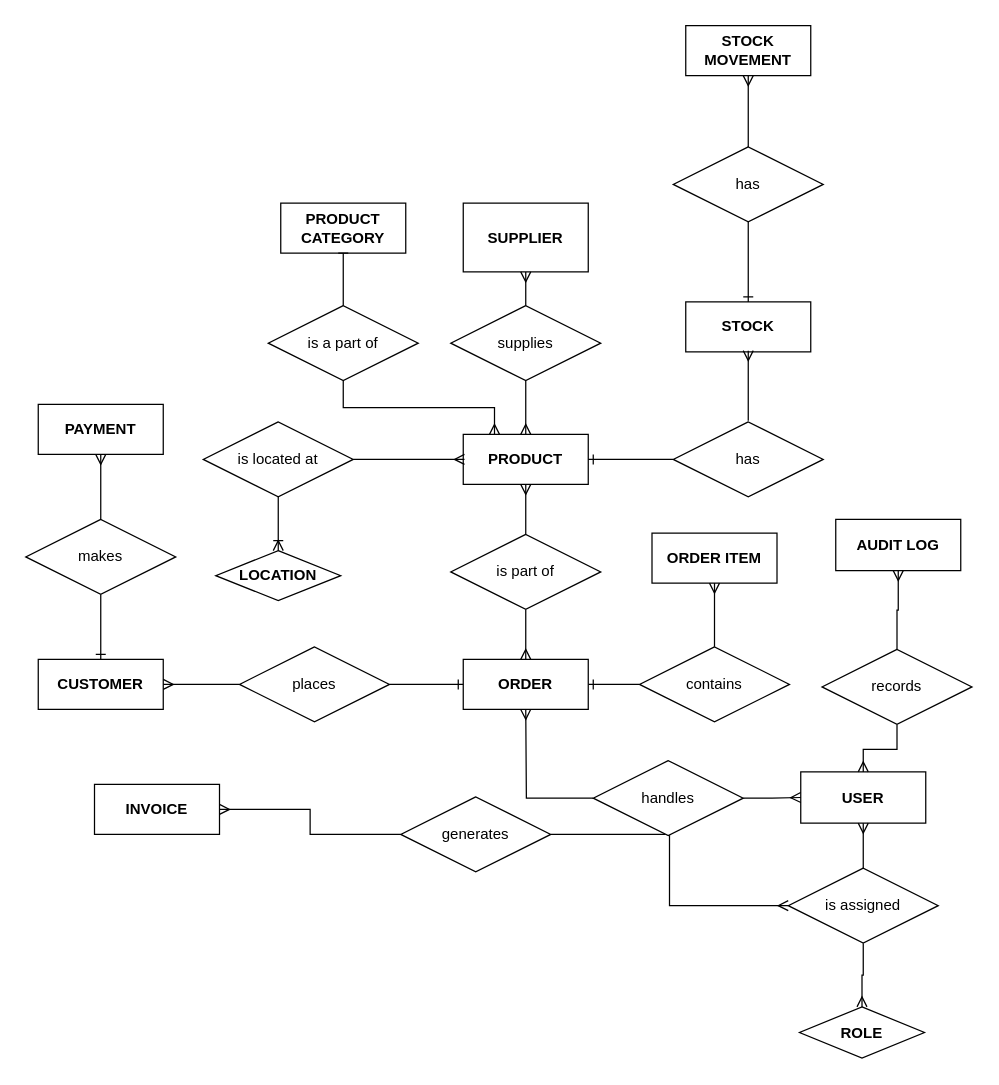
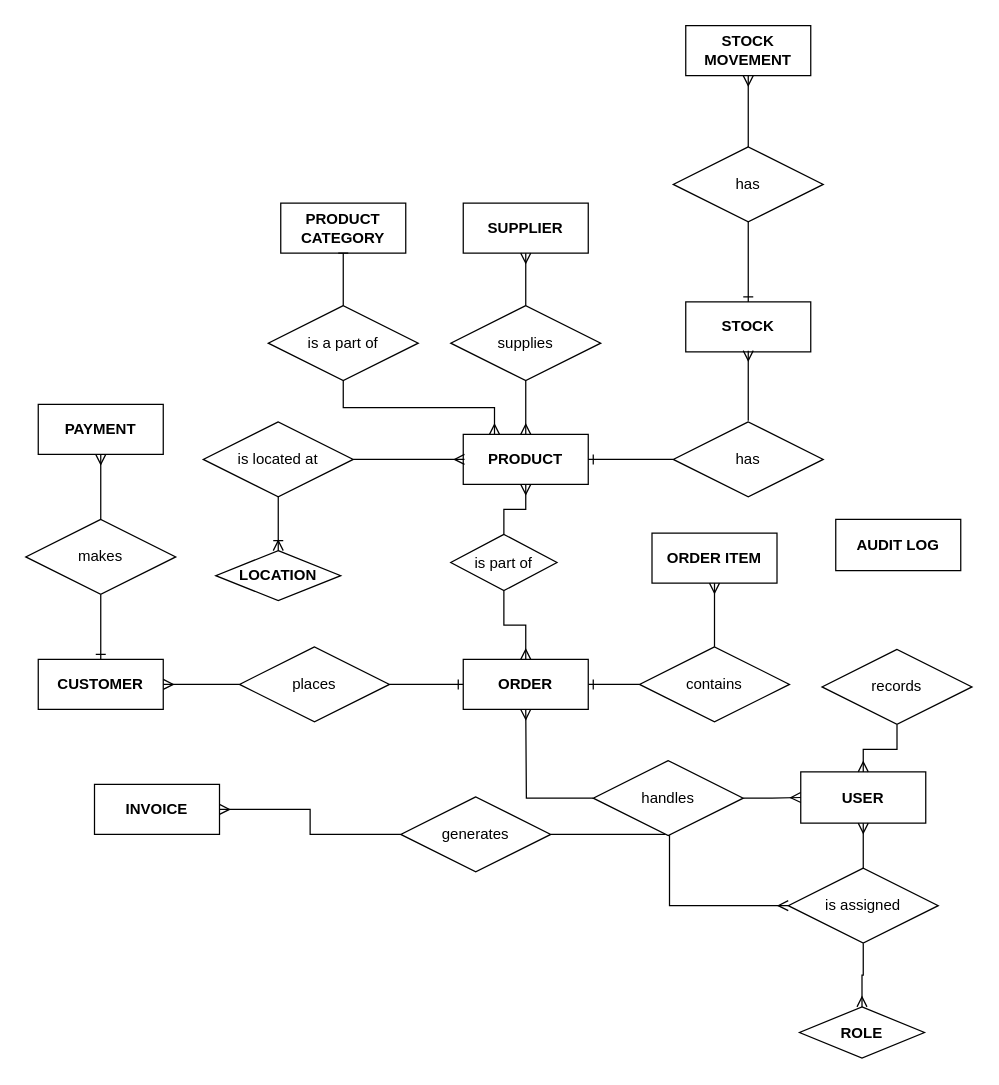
(526, 238) -> (526, 228)
(526, 572) -> (504, 563)
(897, 610) -> none
